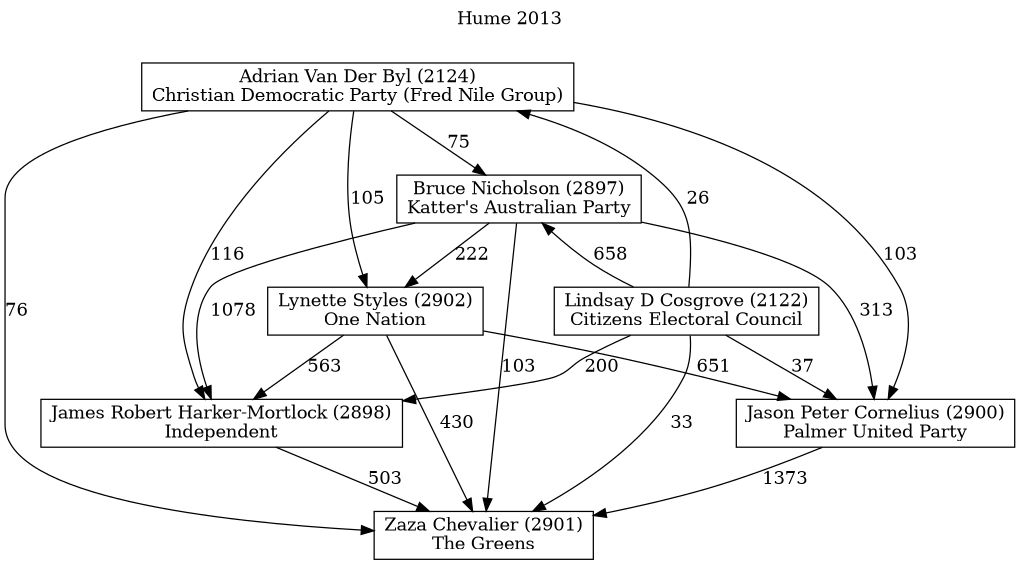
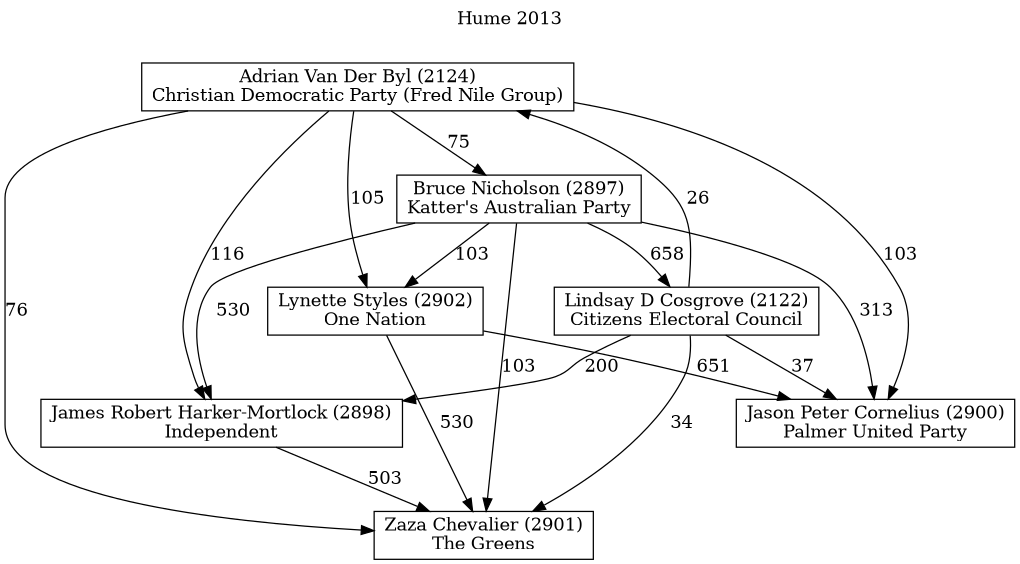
(472, 255) -> (472, 255)
(590, 263) -> (628, 245)
(234, 311) -> (234, 311)
(304, 364) -> none
(457, 423) -> (457, 423)
(682, 423) -> (682, 423)
(716, 486) -> none
